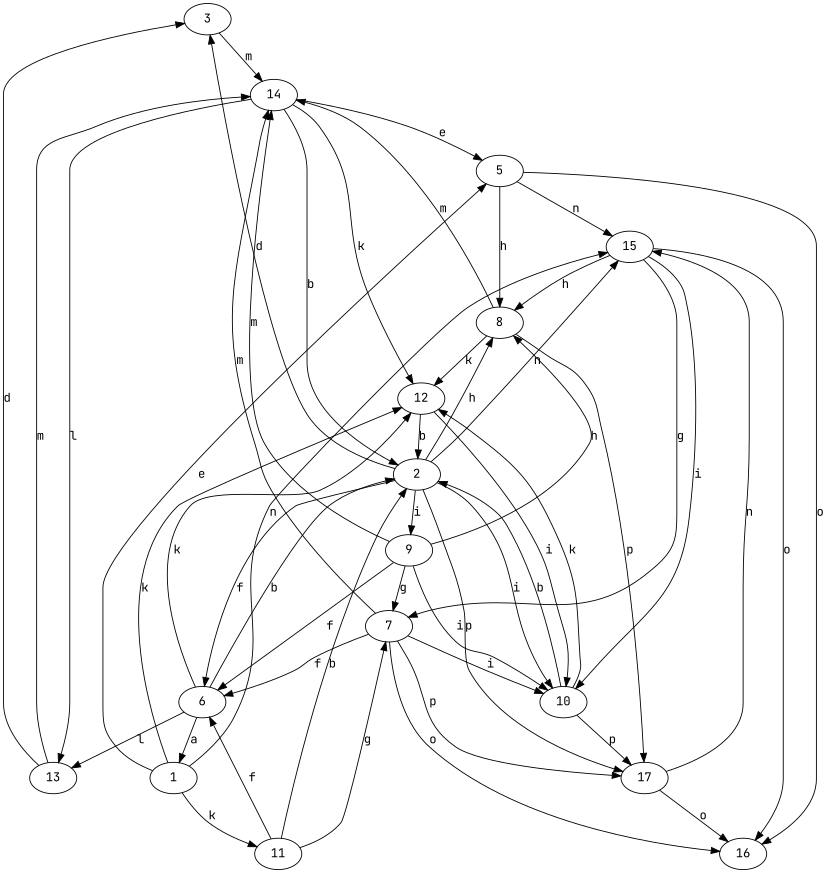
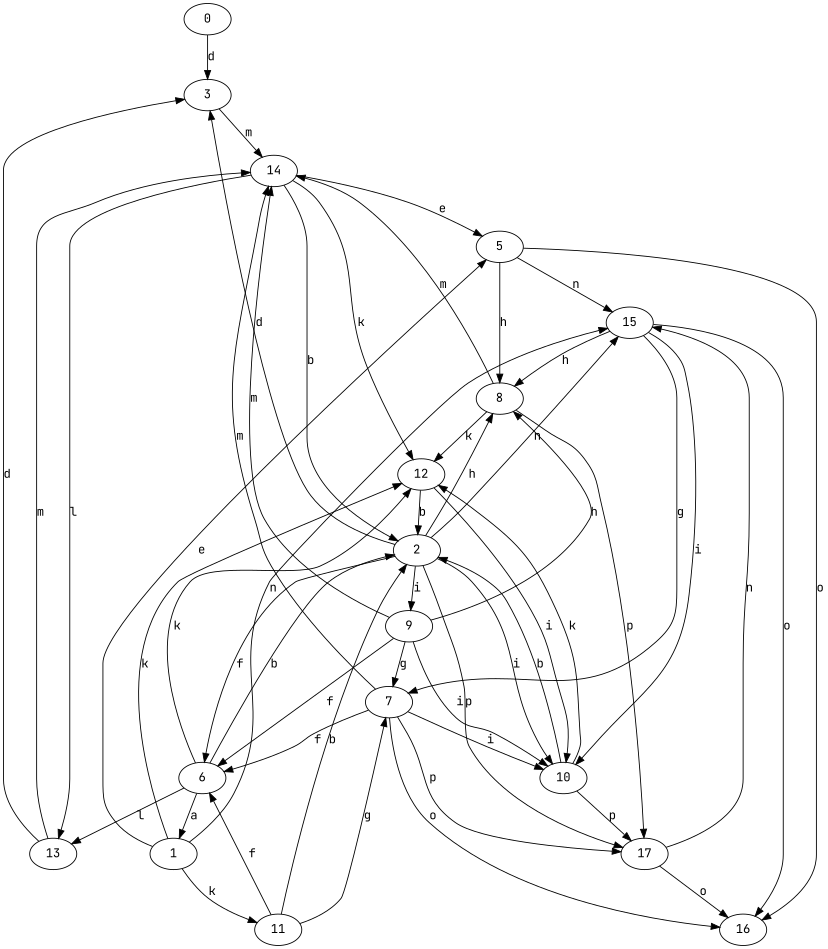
none -> (208, 19)
